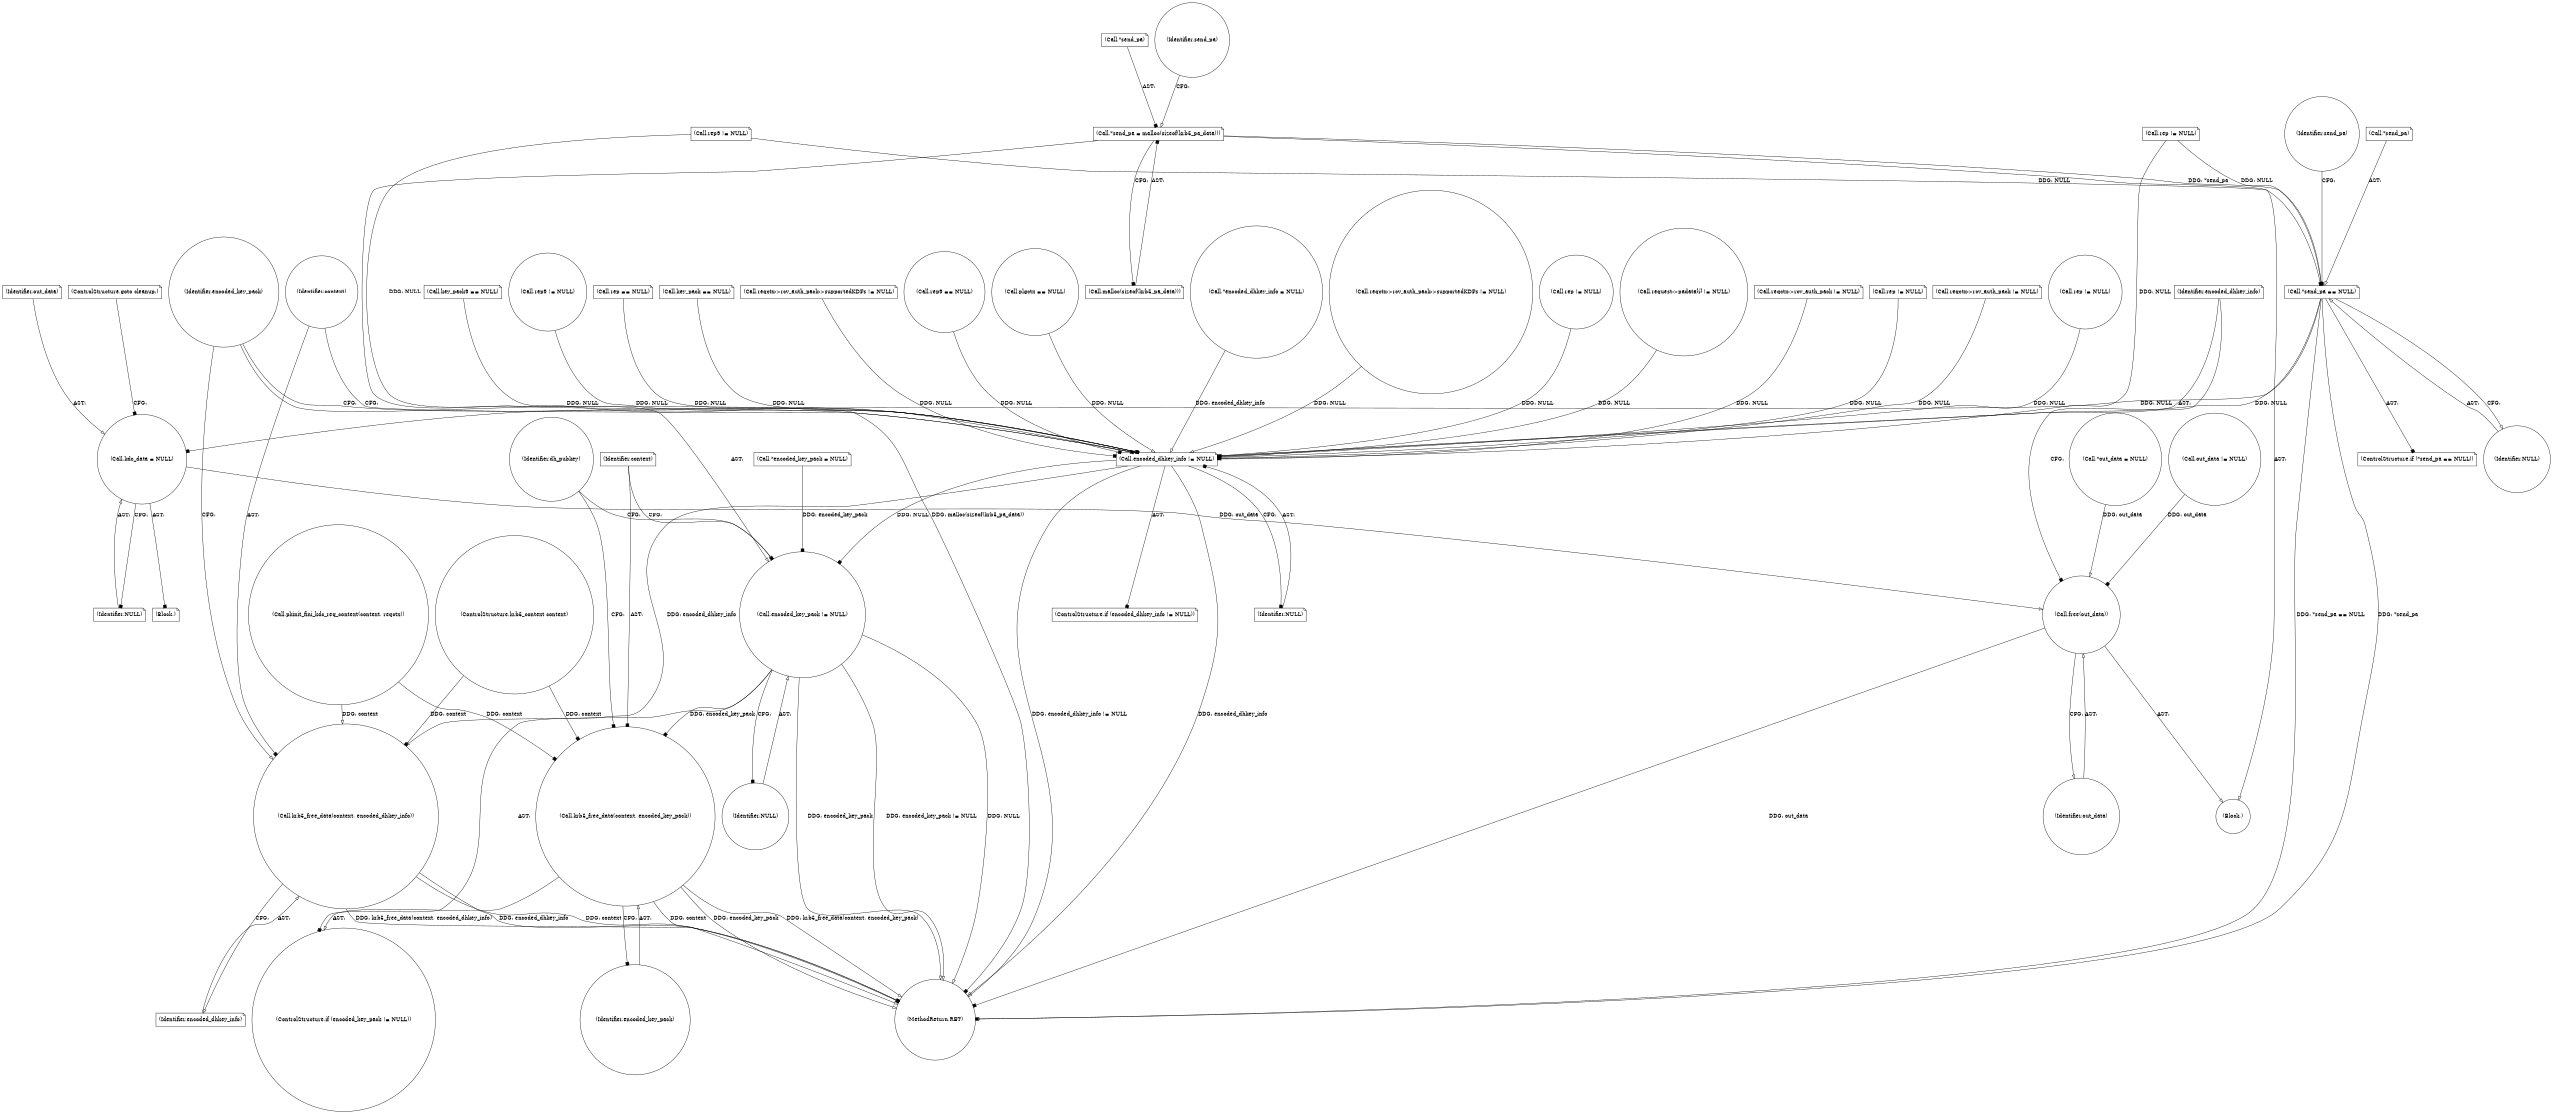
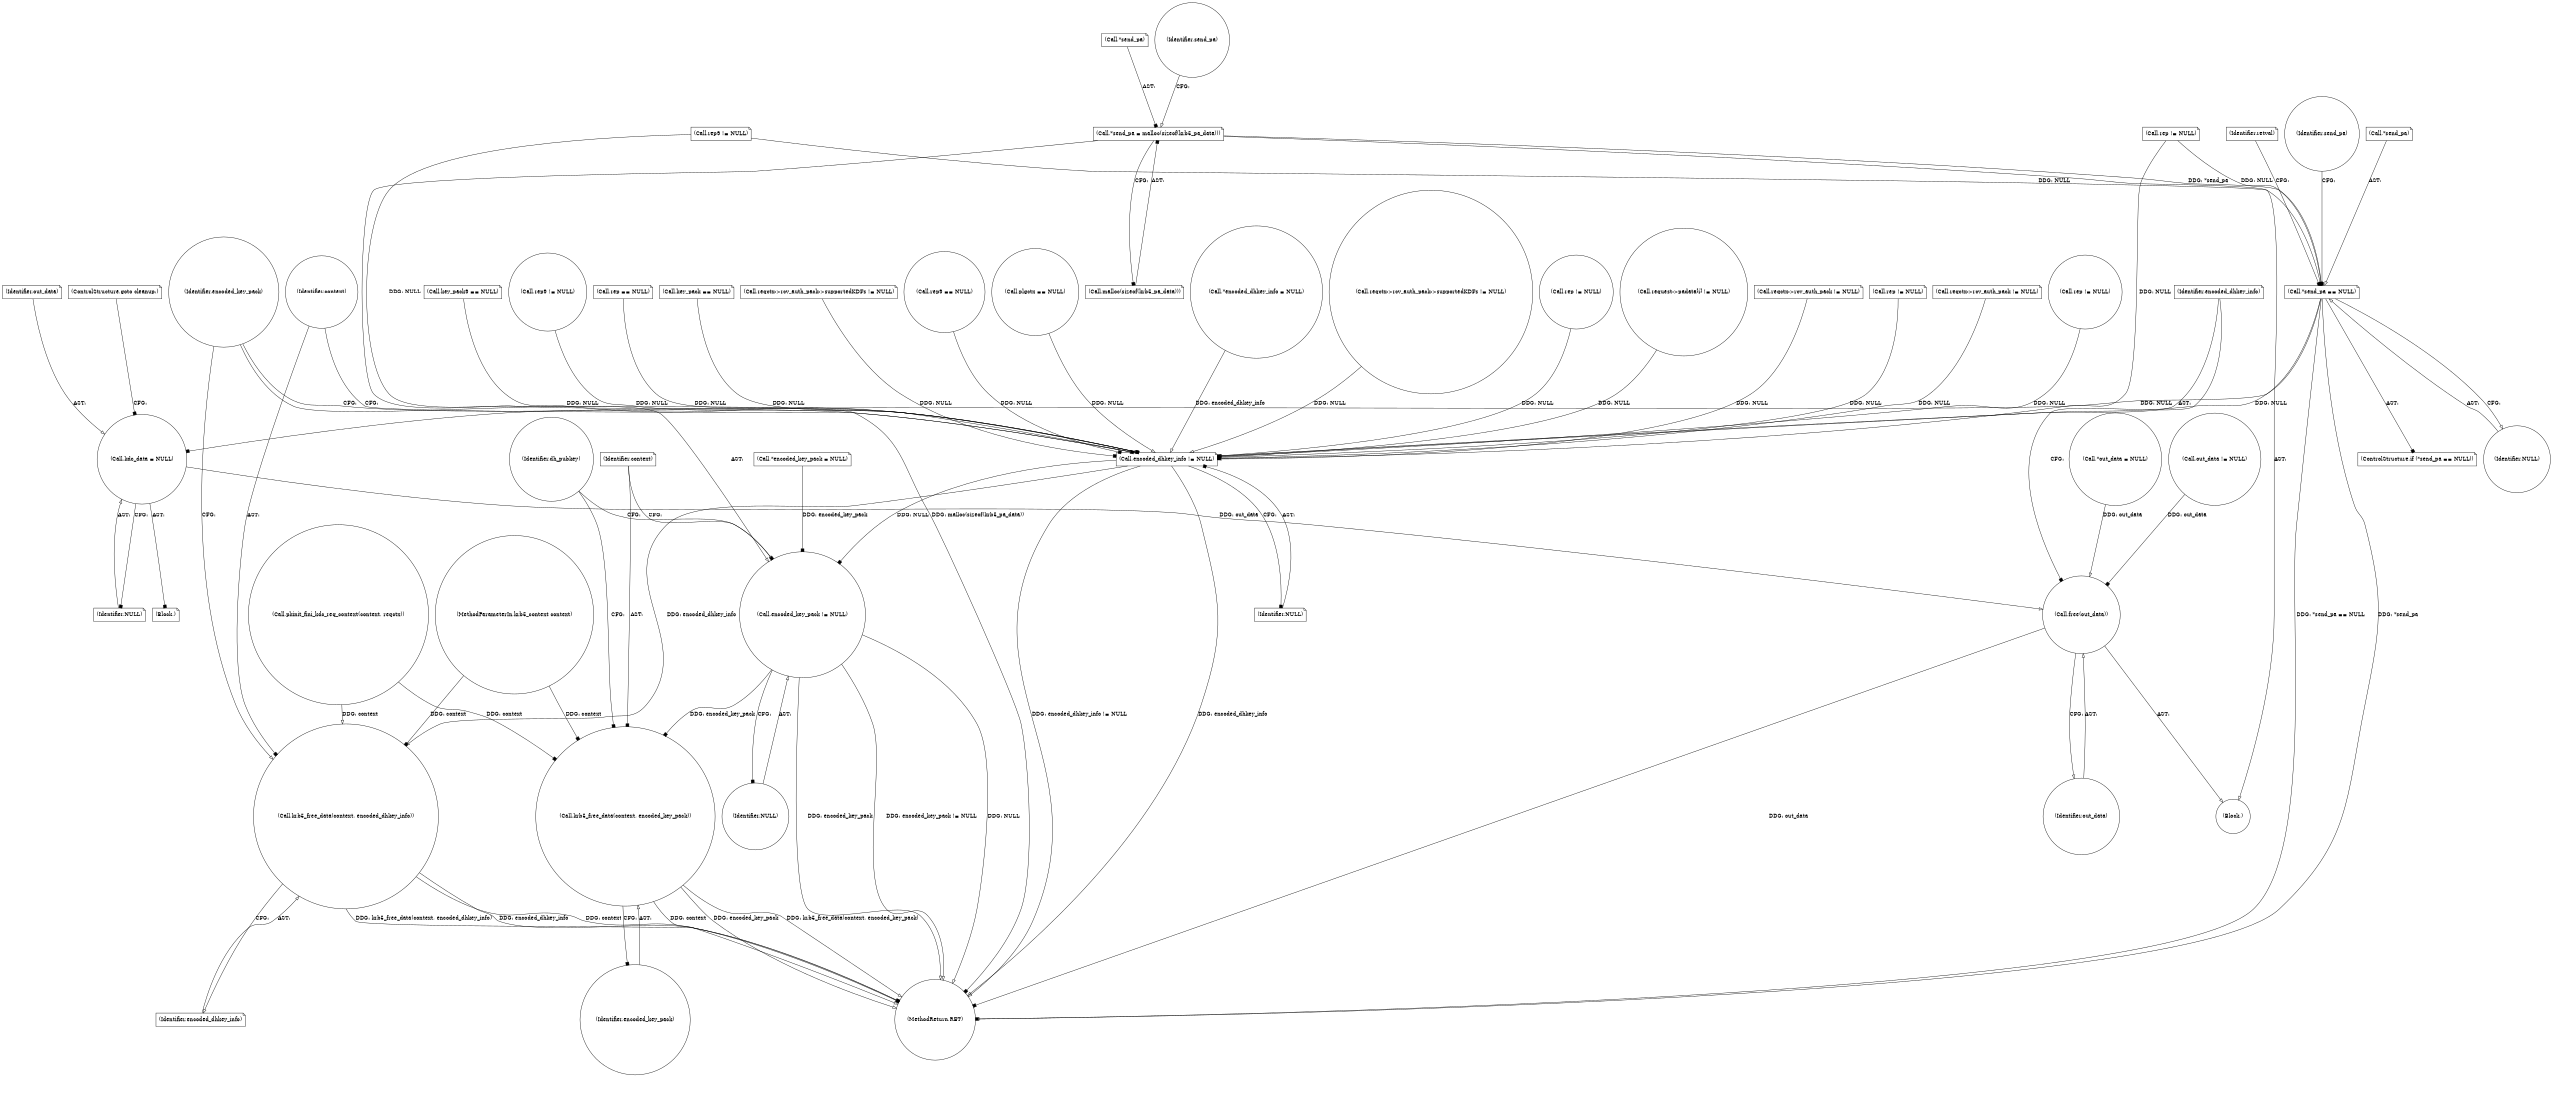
none -> (2252, 134)
(514, 615) -> (514, 615)
(1125, 615) -> none
(344, 1020) -> none
